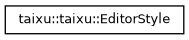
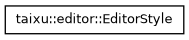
(95, 20) -> (95, 20)
